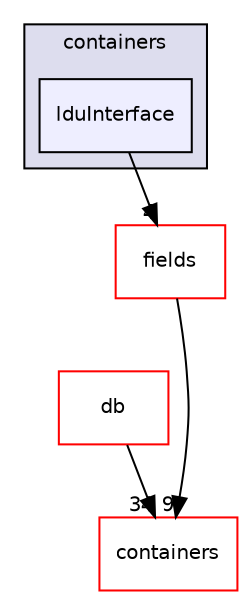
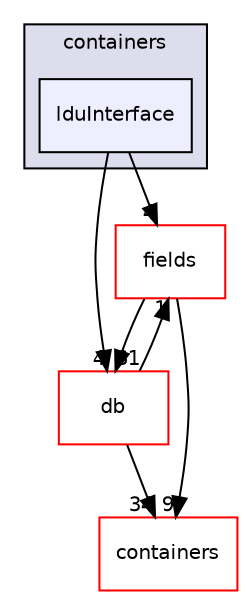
none -> (96, 251)
none -> (132, 325)
none -> (151, 345)
